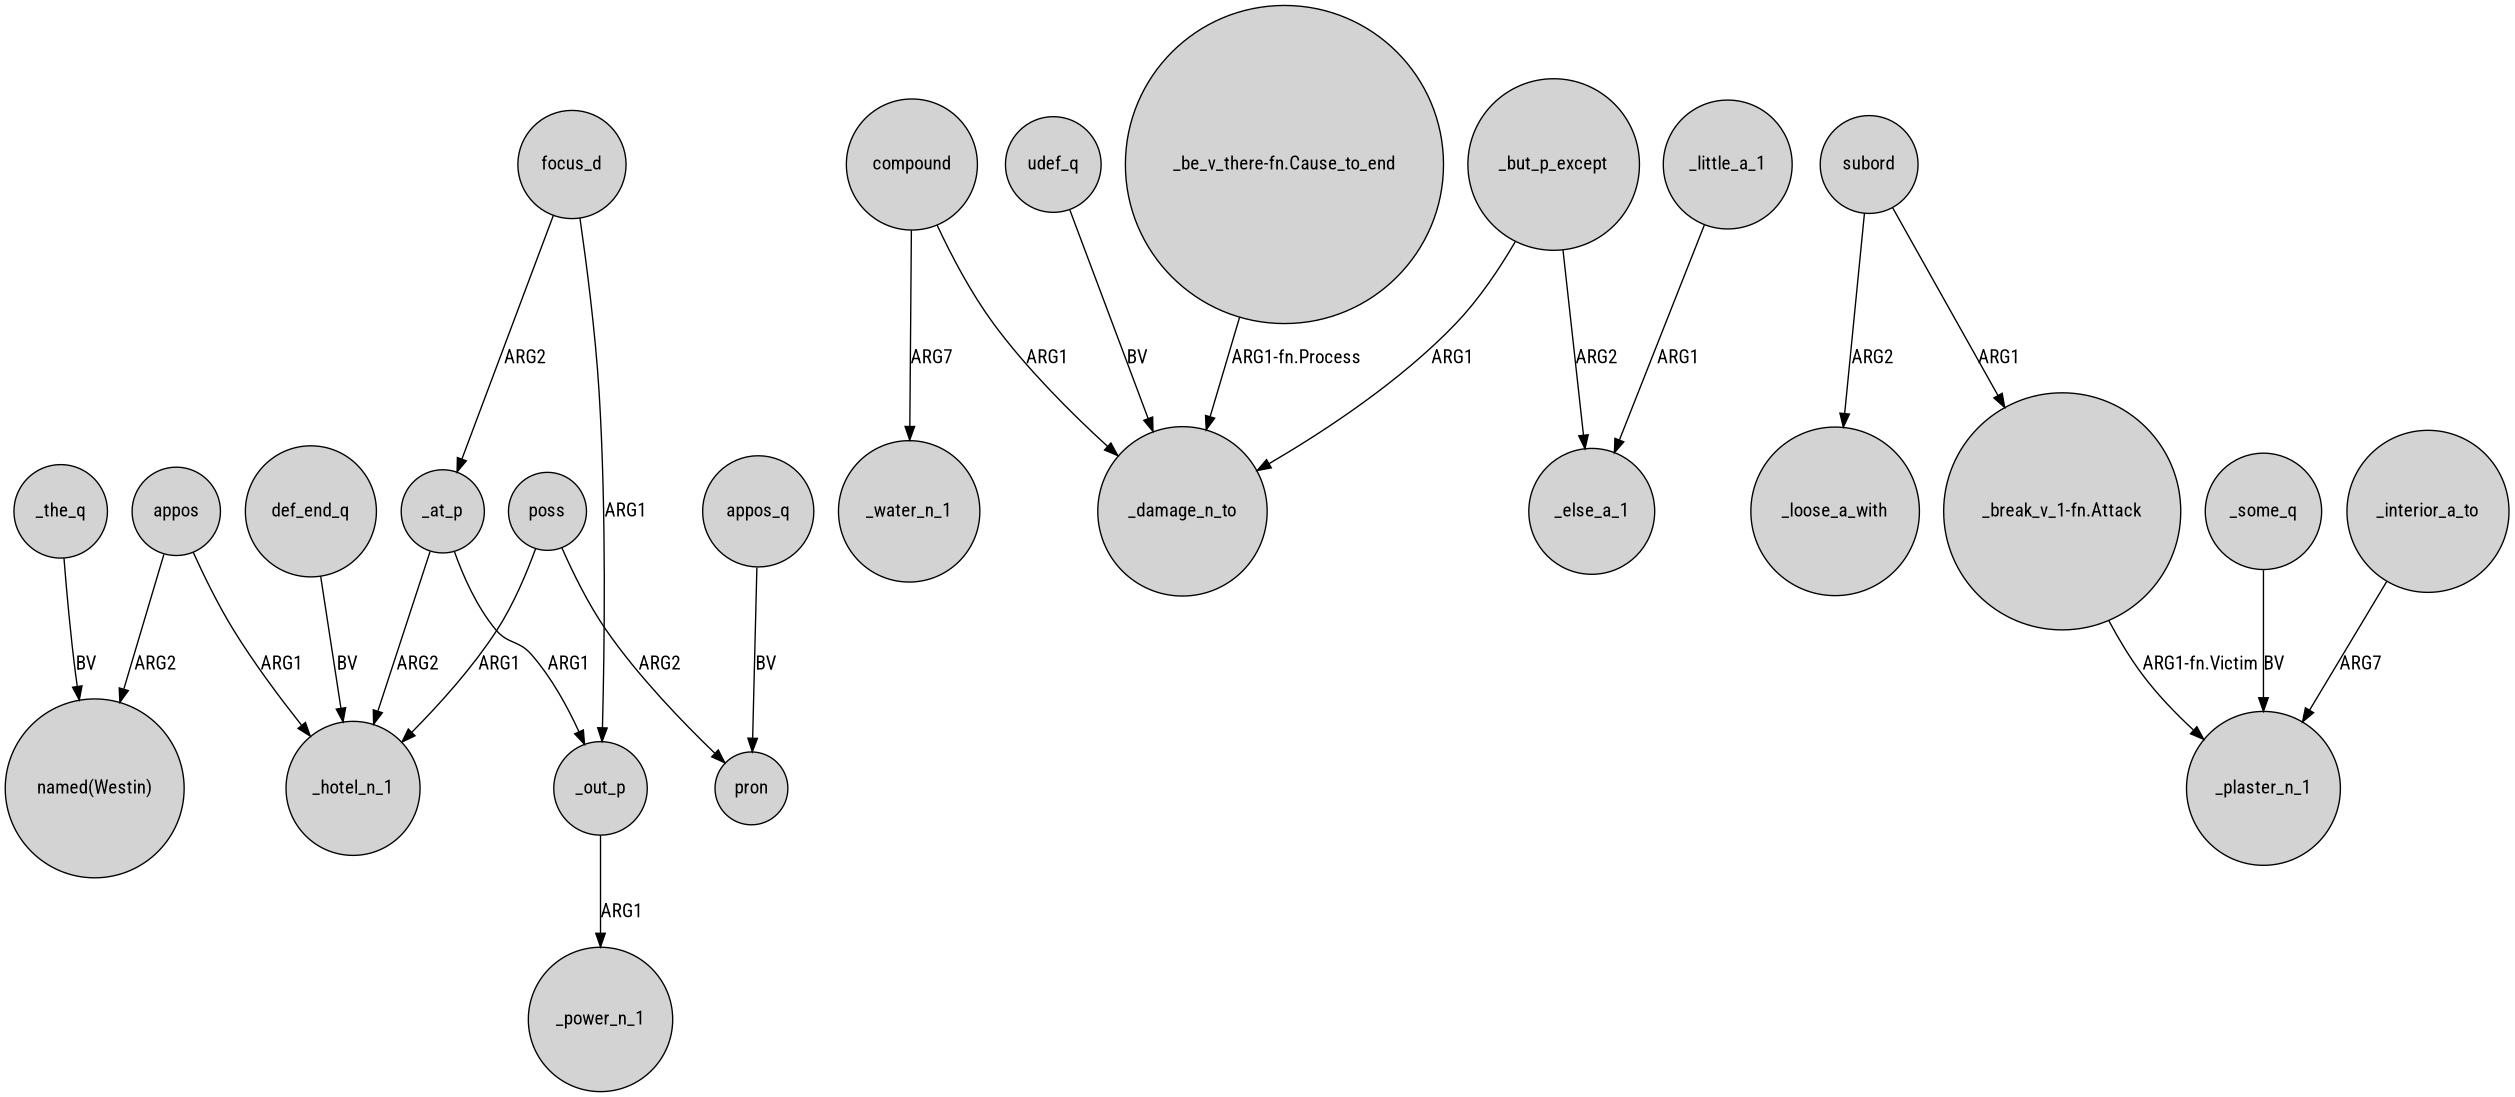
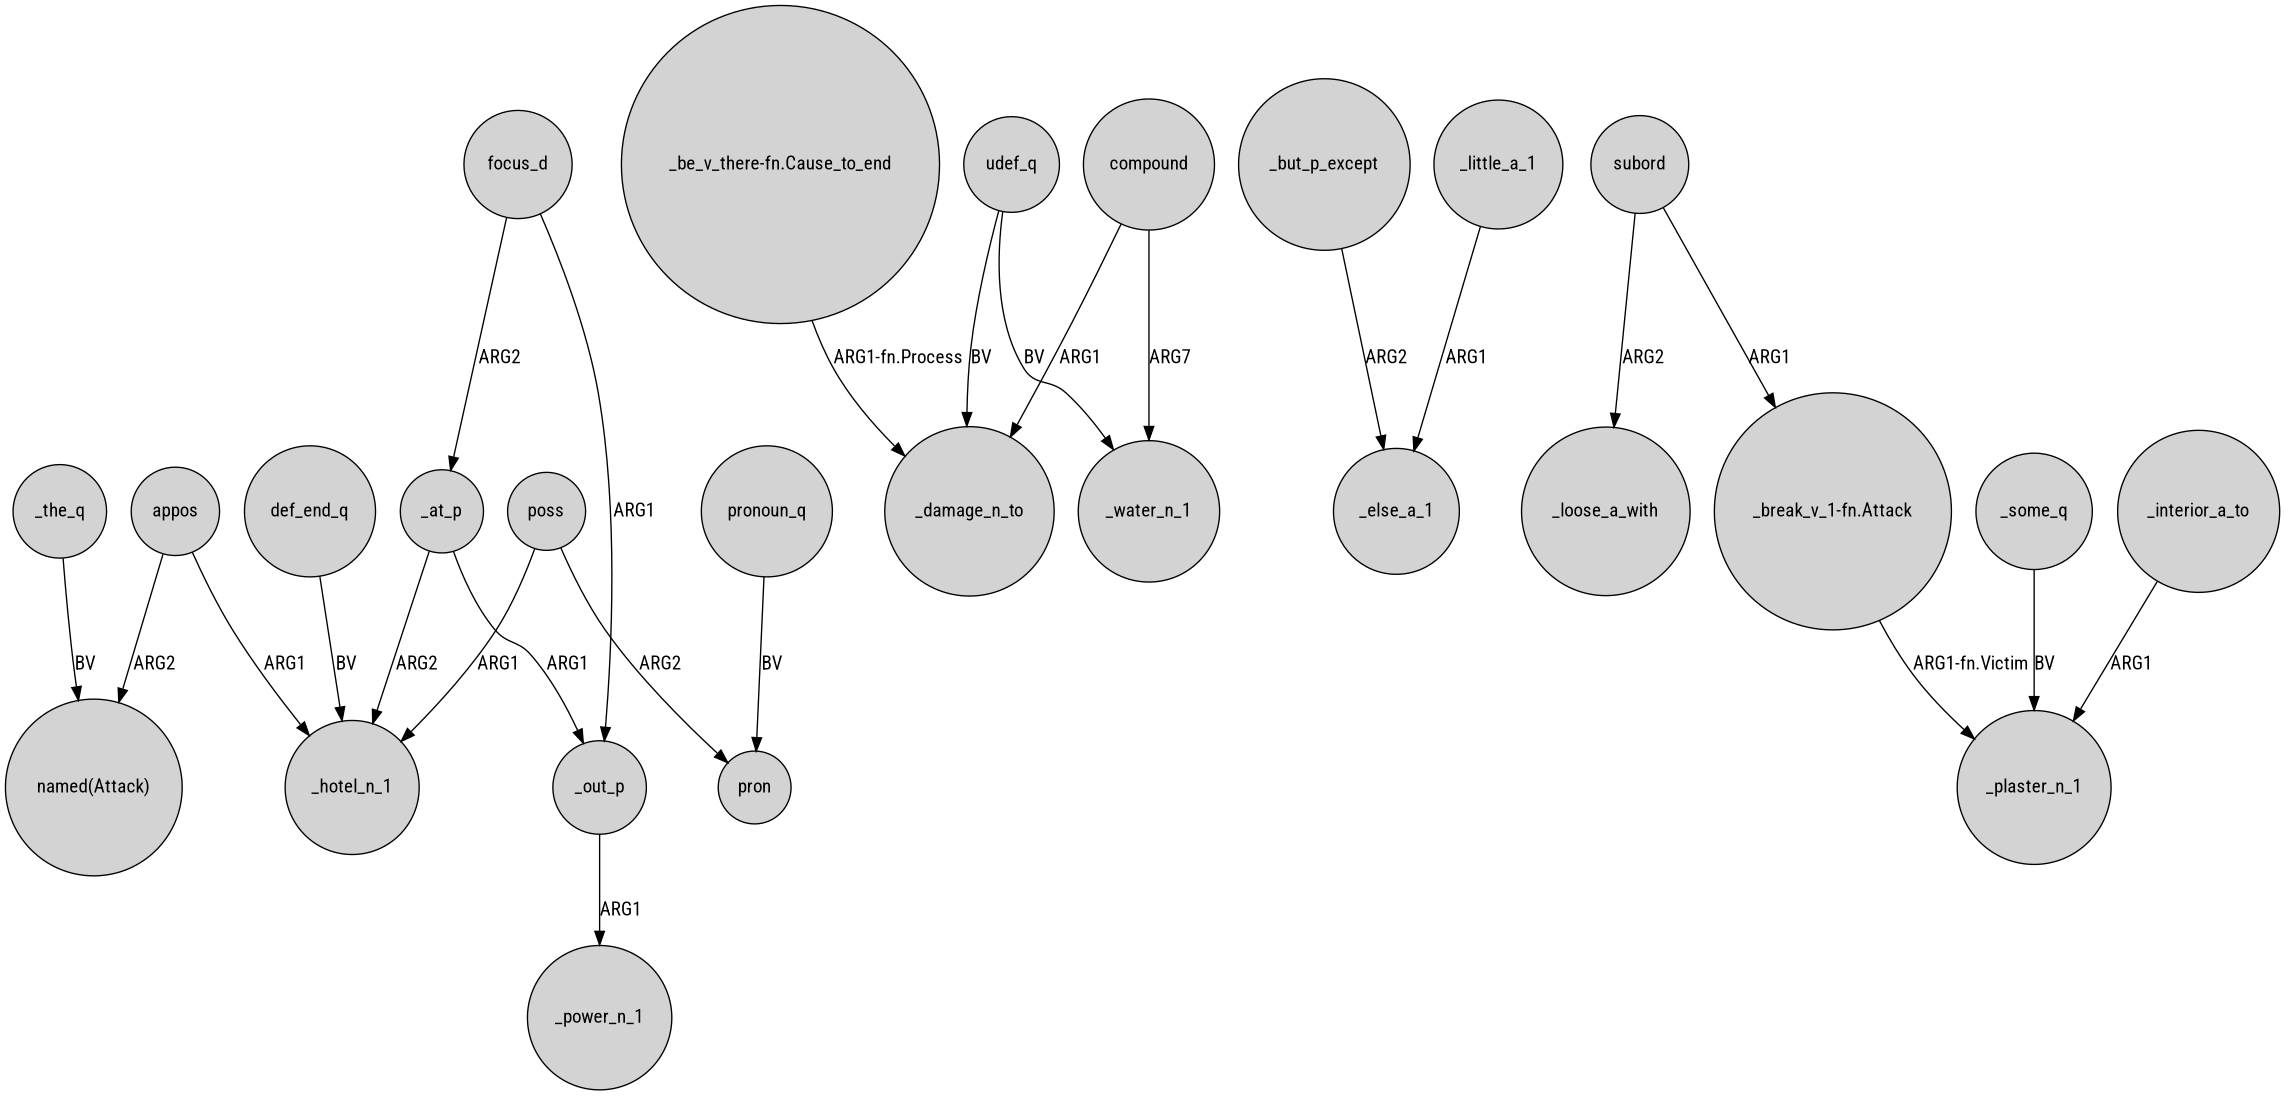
none -> (1013, 345)
(1407, 368) -> none
(758, 511) -> (767, 511)
(2361, 664) -> (2131, 664)
(95, 788) -> (94, 787)
